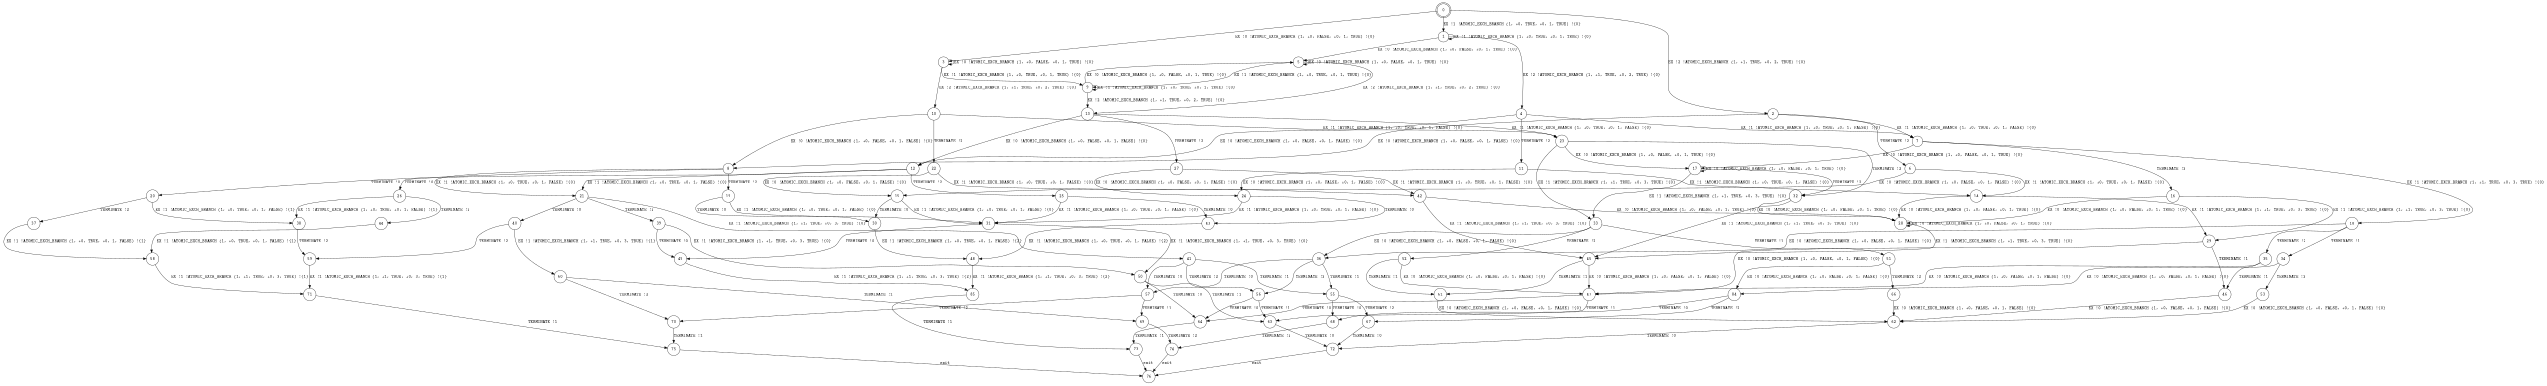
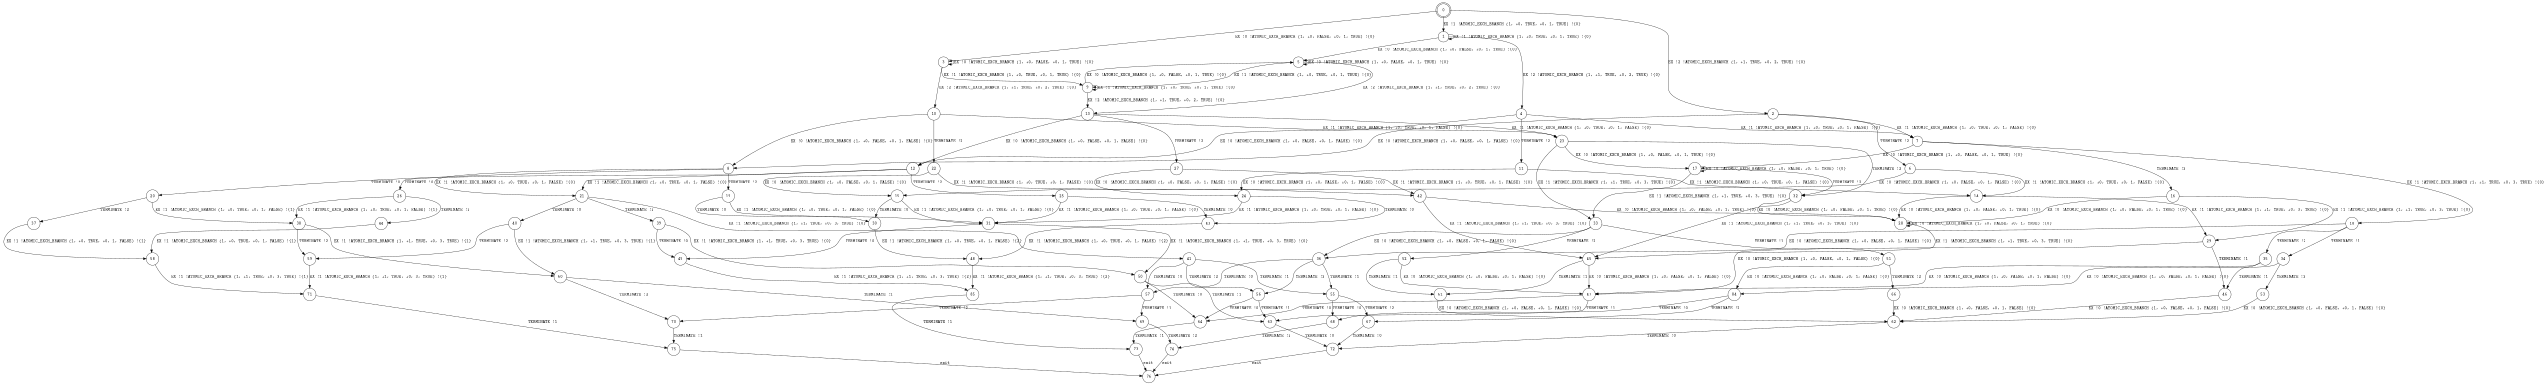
none -> (422, 264)
